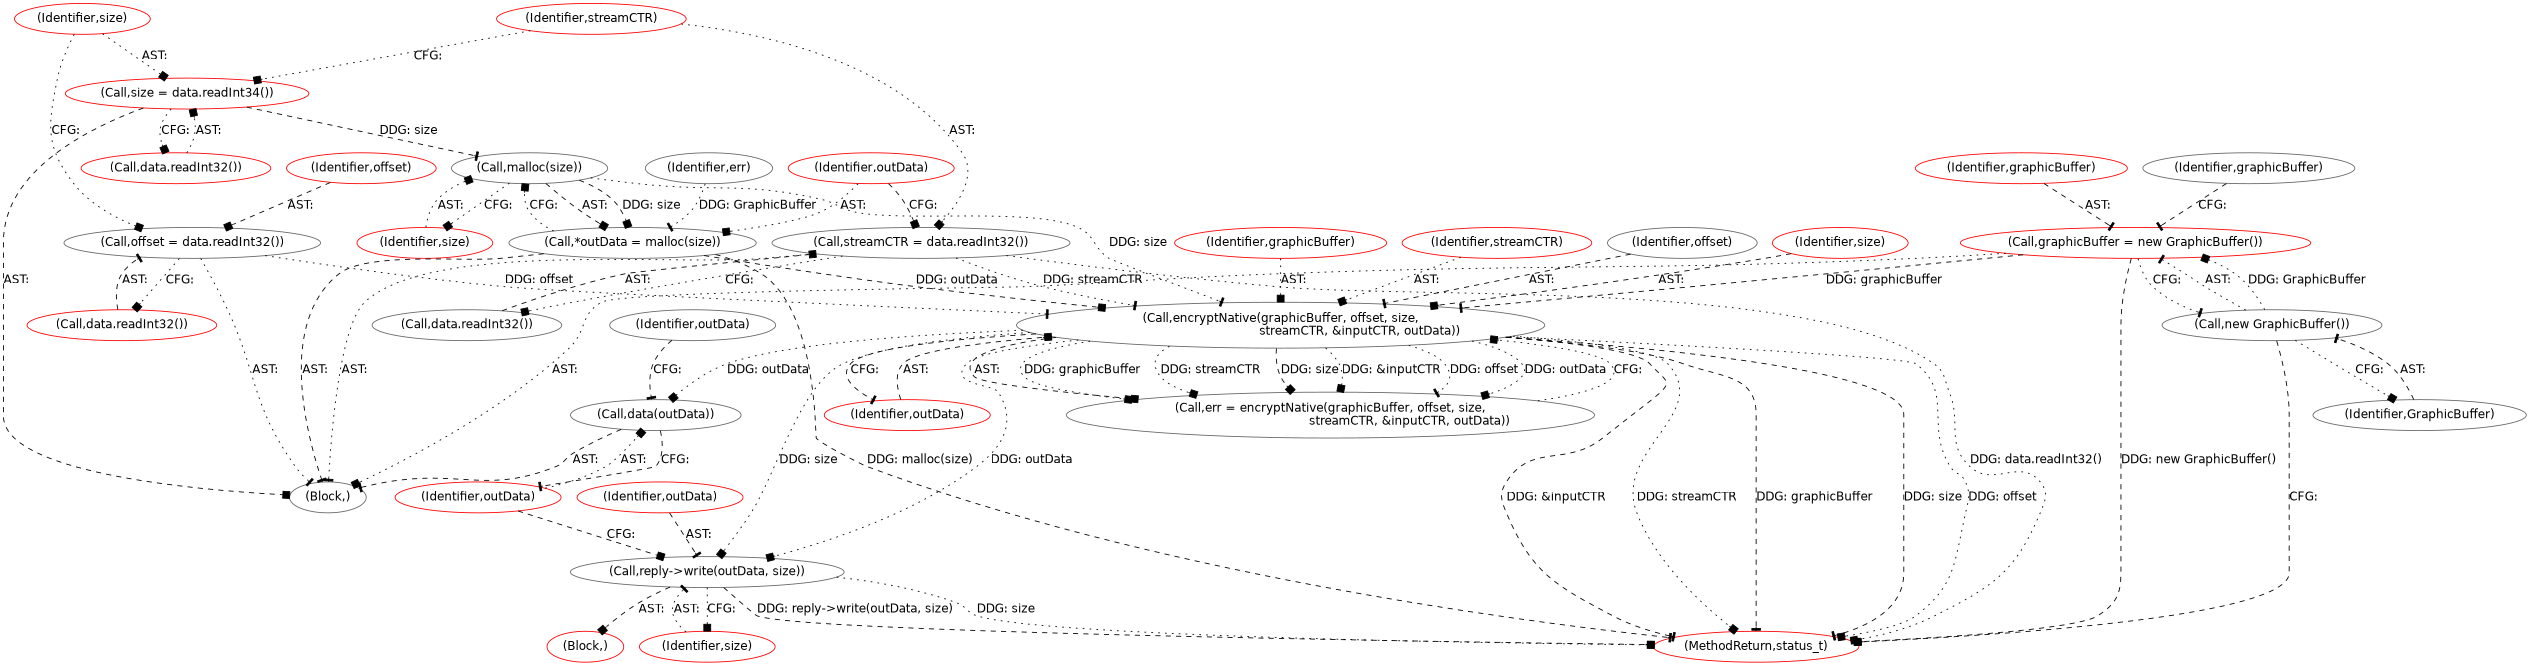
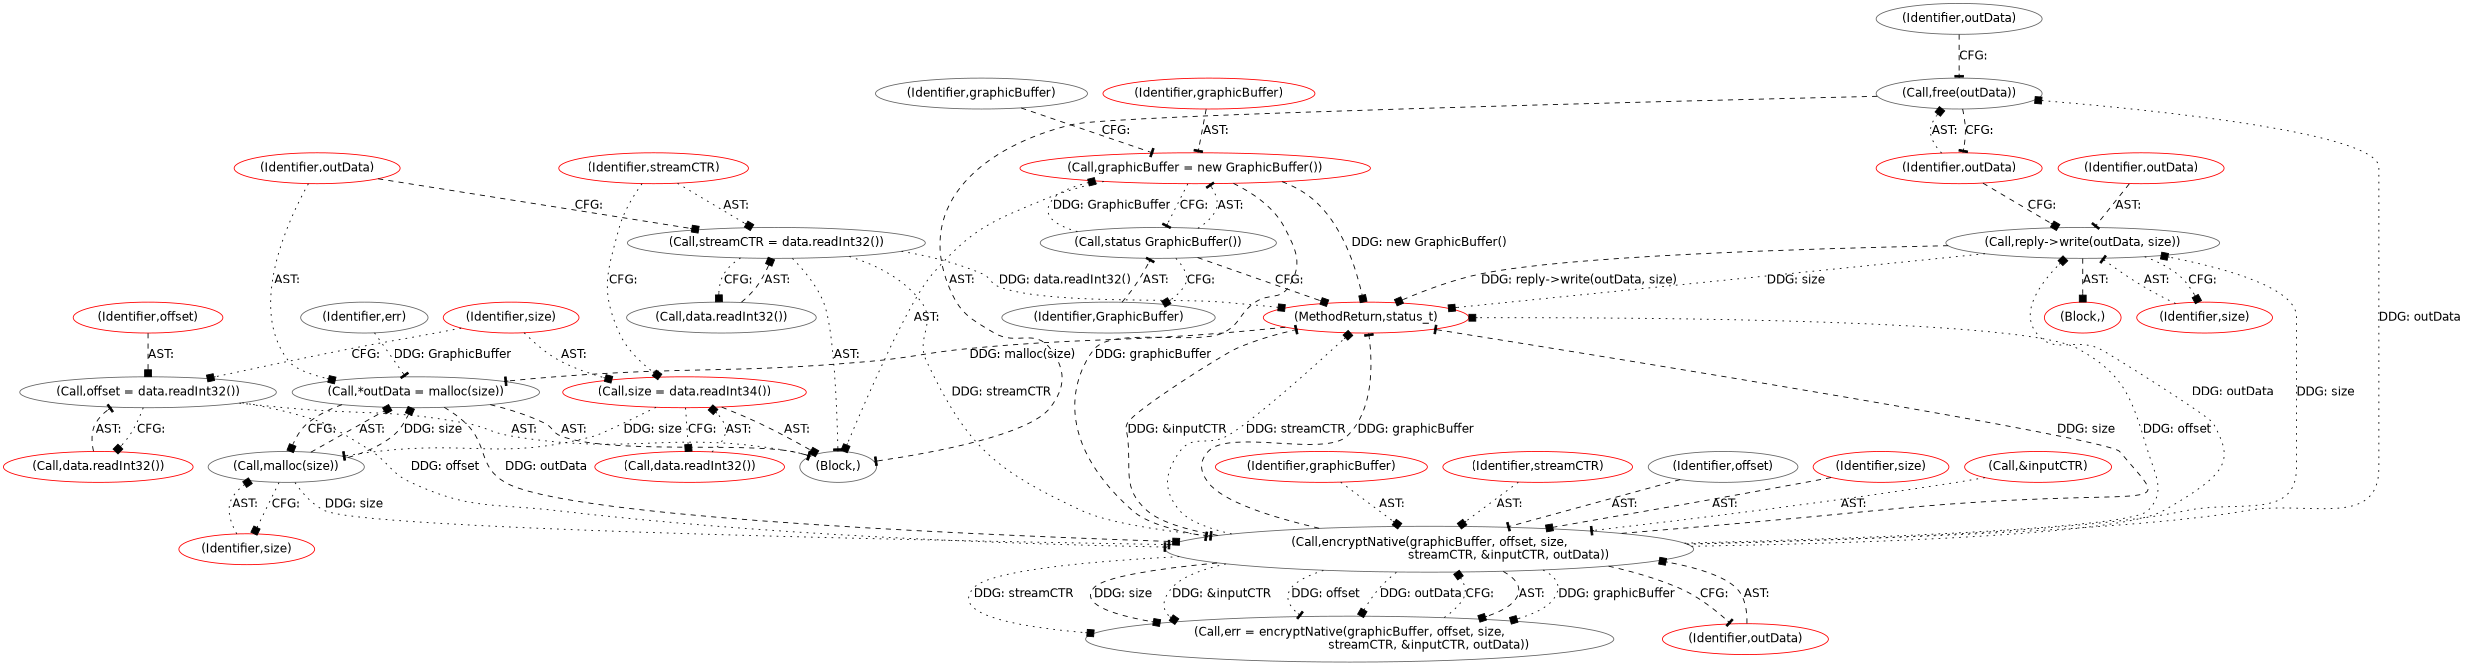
(360, 131) -> (505, 449)
(533, 216) -> (307, 424)
(2272, 325) -> (1158, 243)
(656, 415) -> (1959, 94)
none -> (2038, 467)
(1122, 543) -> (897, 358)
